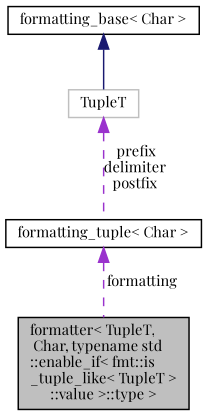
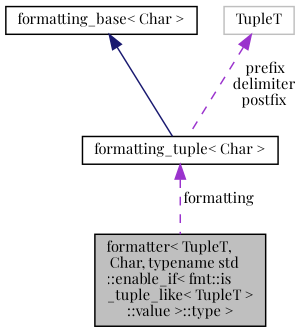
(104, 69) -> (145, 92)
